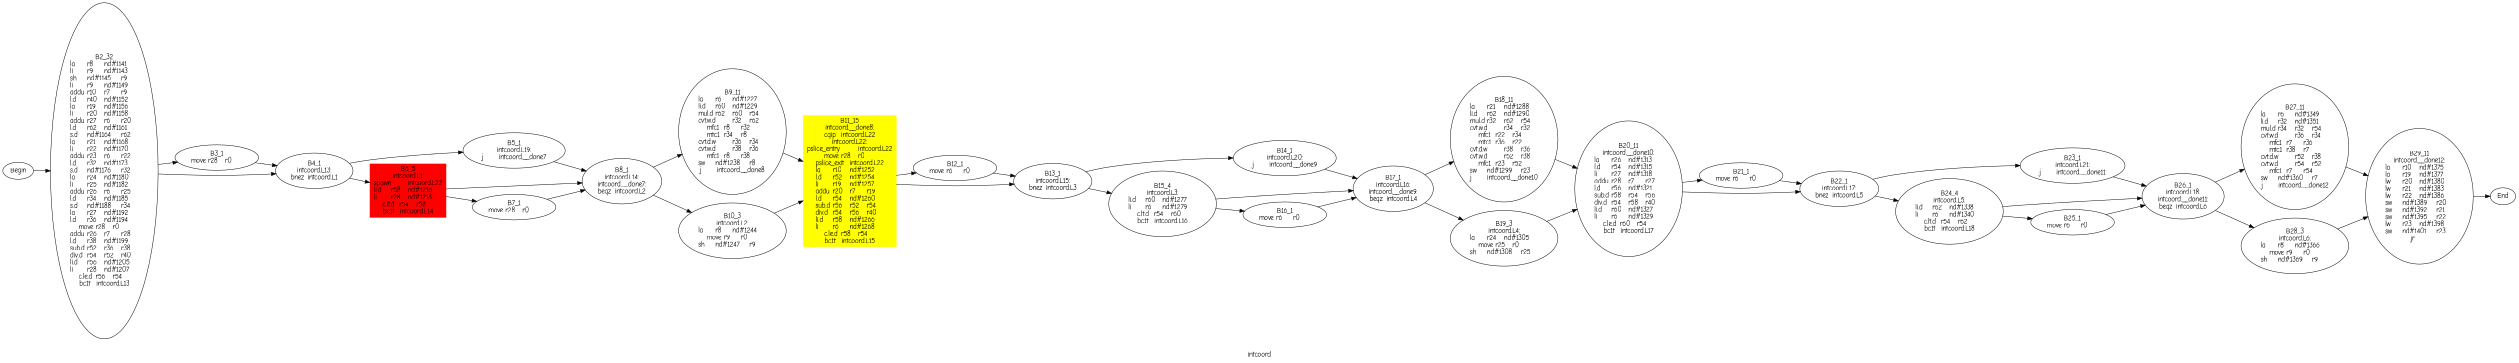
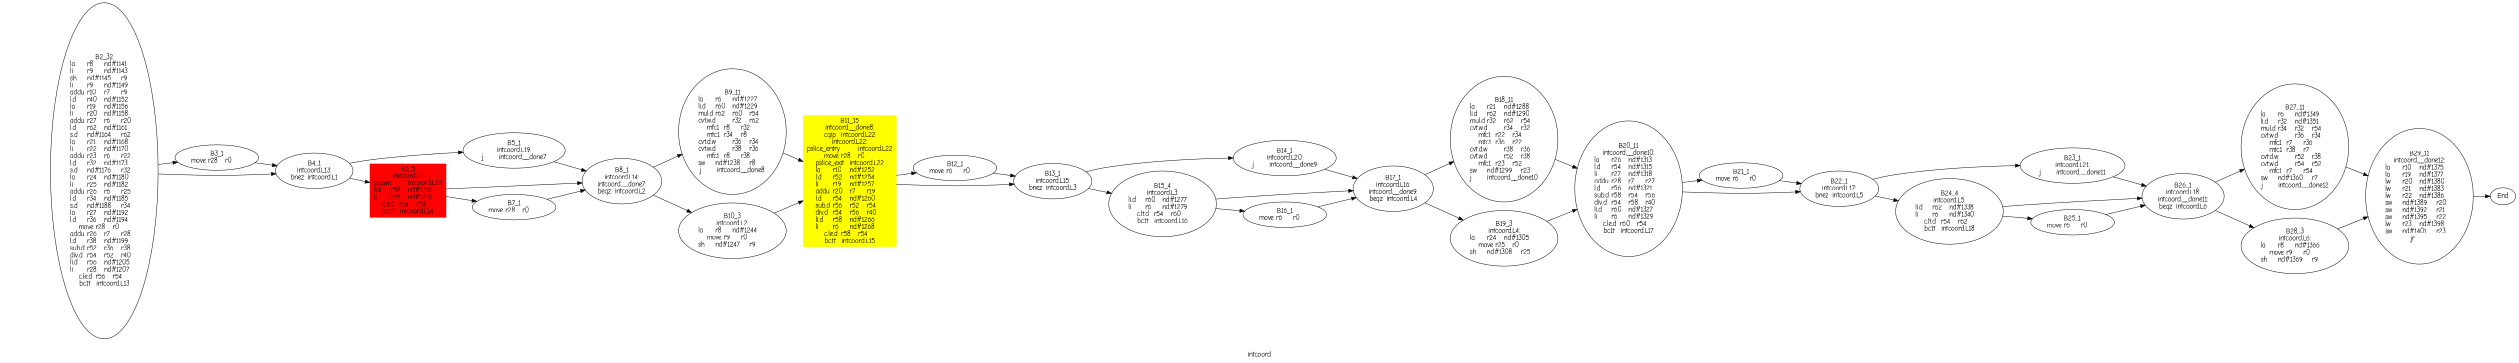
(18, 171) -> none
